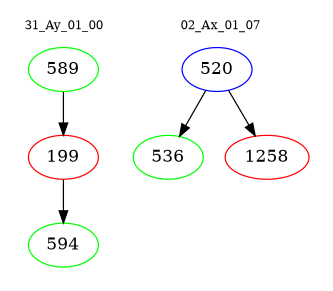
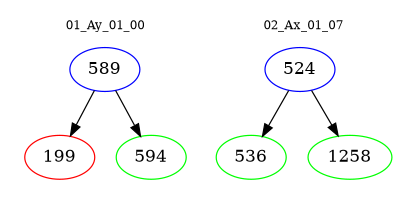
(64, 26) -> (105, 26)
(63, 70) -> (105, 70)
(217, 70) -> (300, 70)
(267, 157) -> (350, 157)
(63, 195) -> (125, 108)
